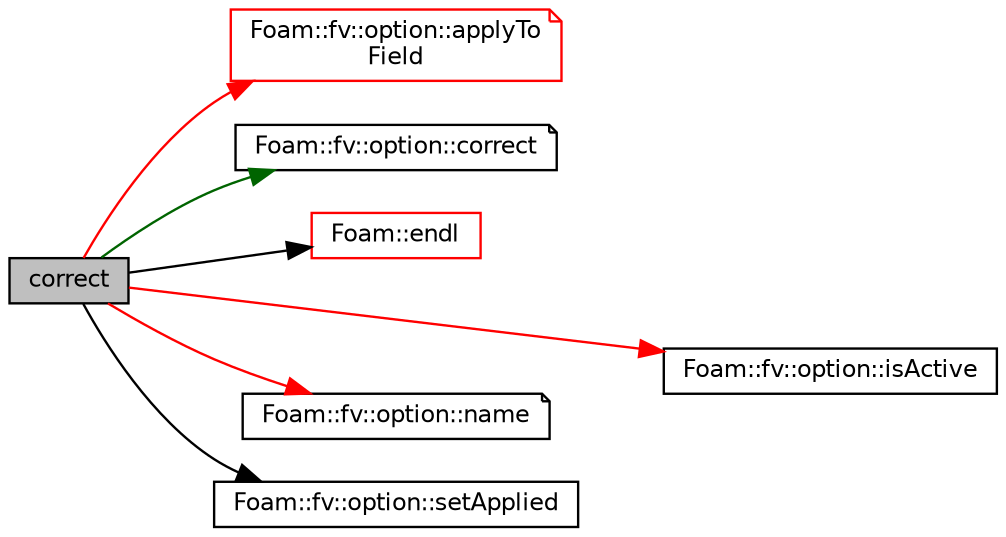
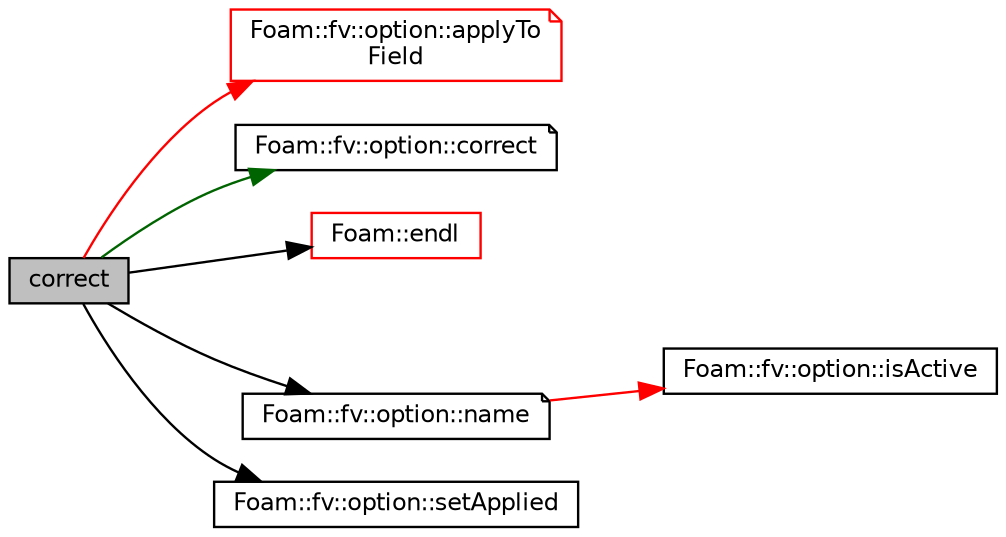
(384, 318) -> (595, 396)
(195, 351) -> (195, 351)
